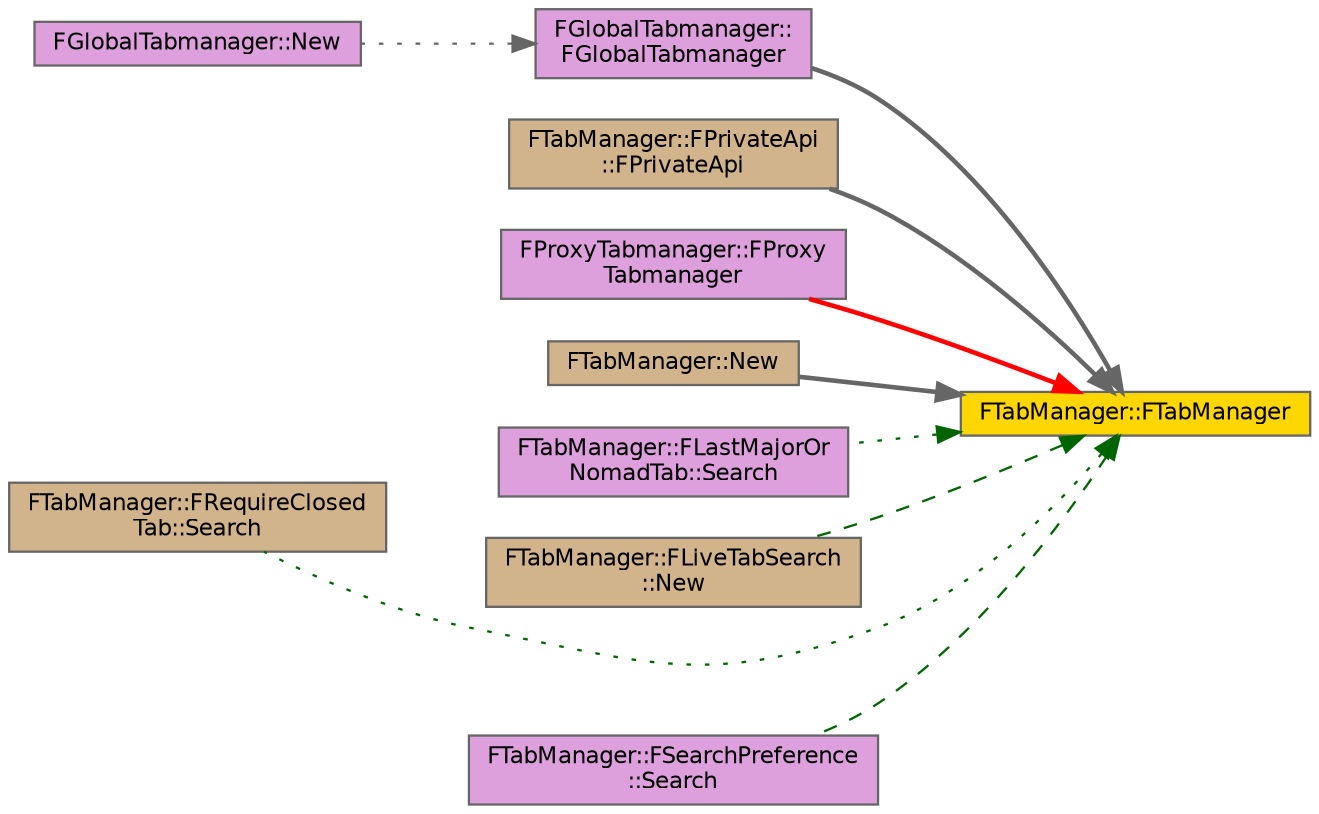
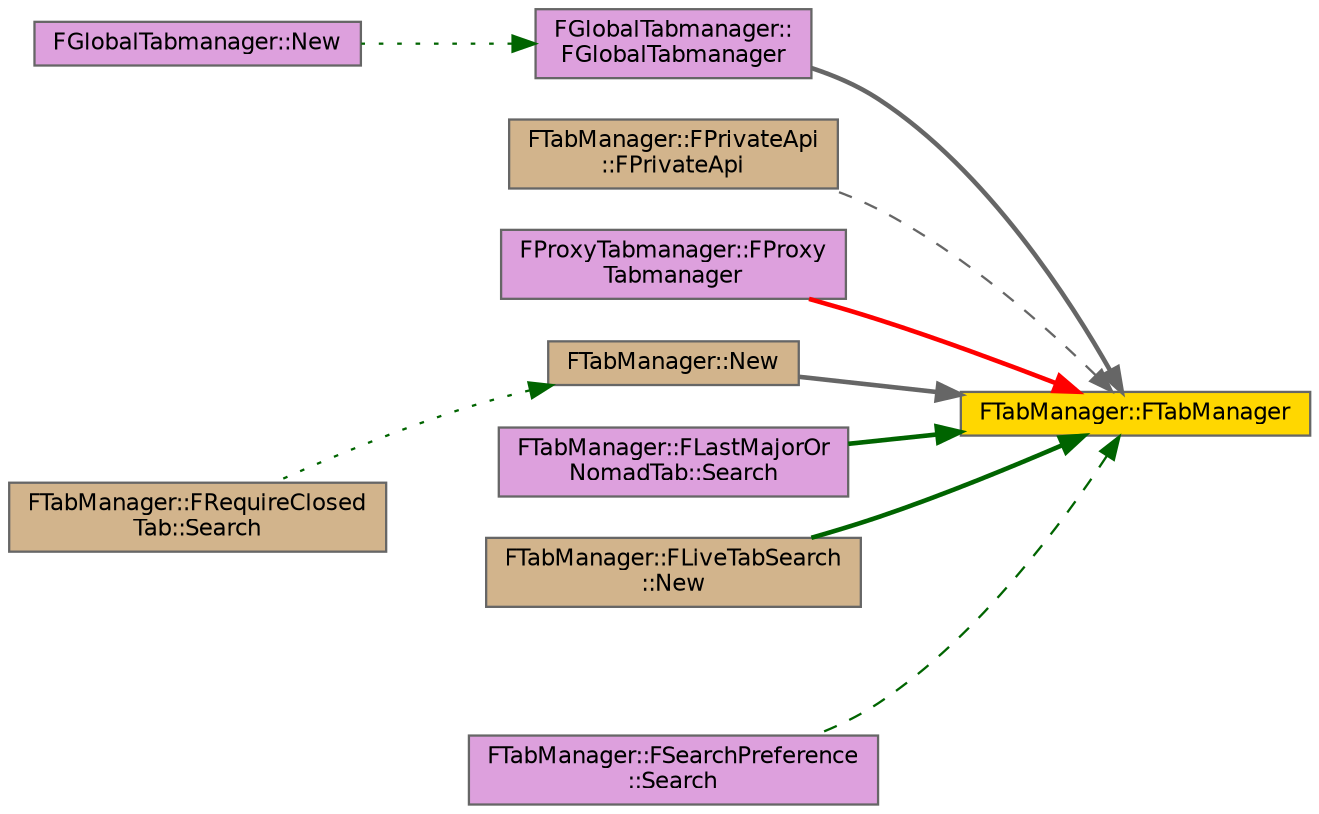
(437, 44) -> (437, 44)
(972, 268) -> (972, 268)
(893, 439) -> (893, 439)
(939, 495) -> (939, 495)
(708, 664) -> (400, 431)
